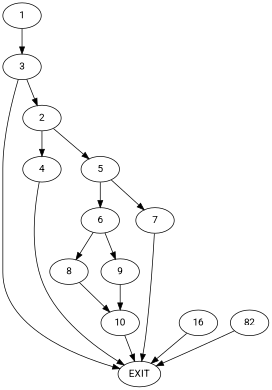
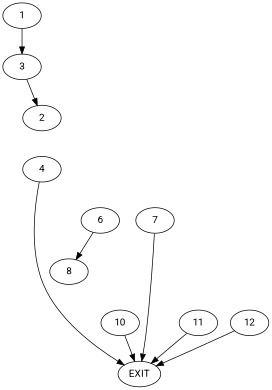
(42, 140) -> none
(100, 169) -> none
(3, 252) -> none
(120, 272) -> none
(92, 295) -> none
(198, 323) -> (198, 323)
(250, 323) -> (250, 323)
